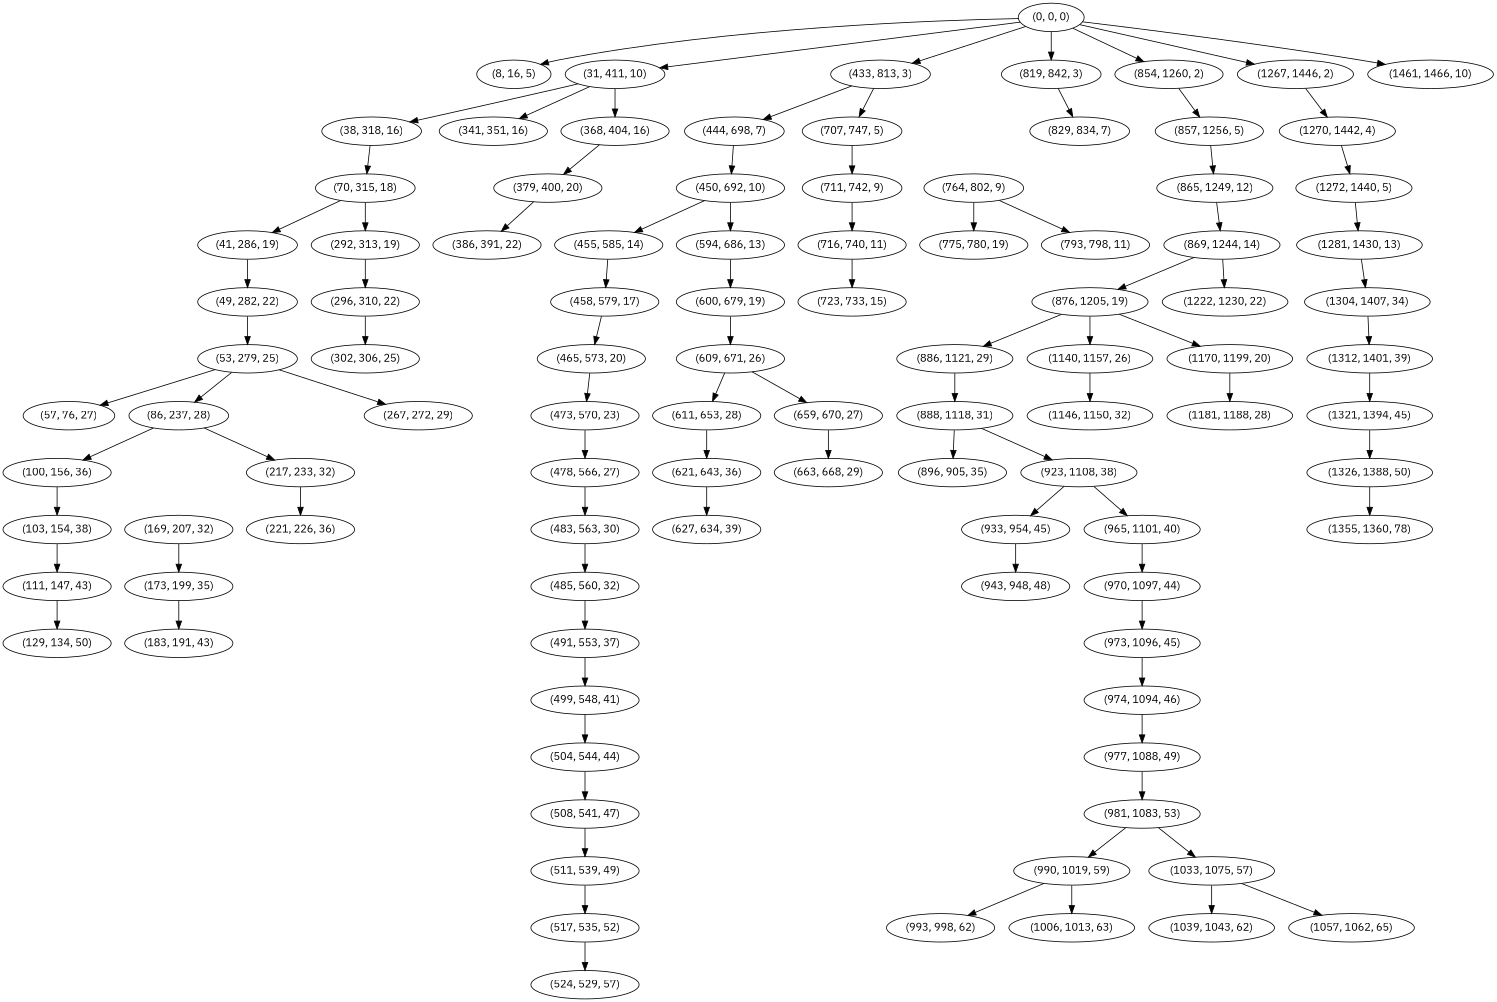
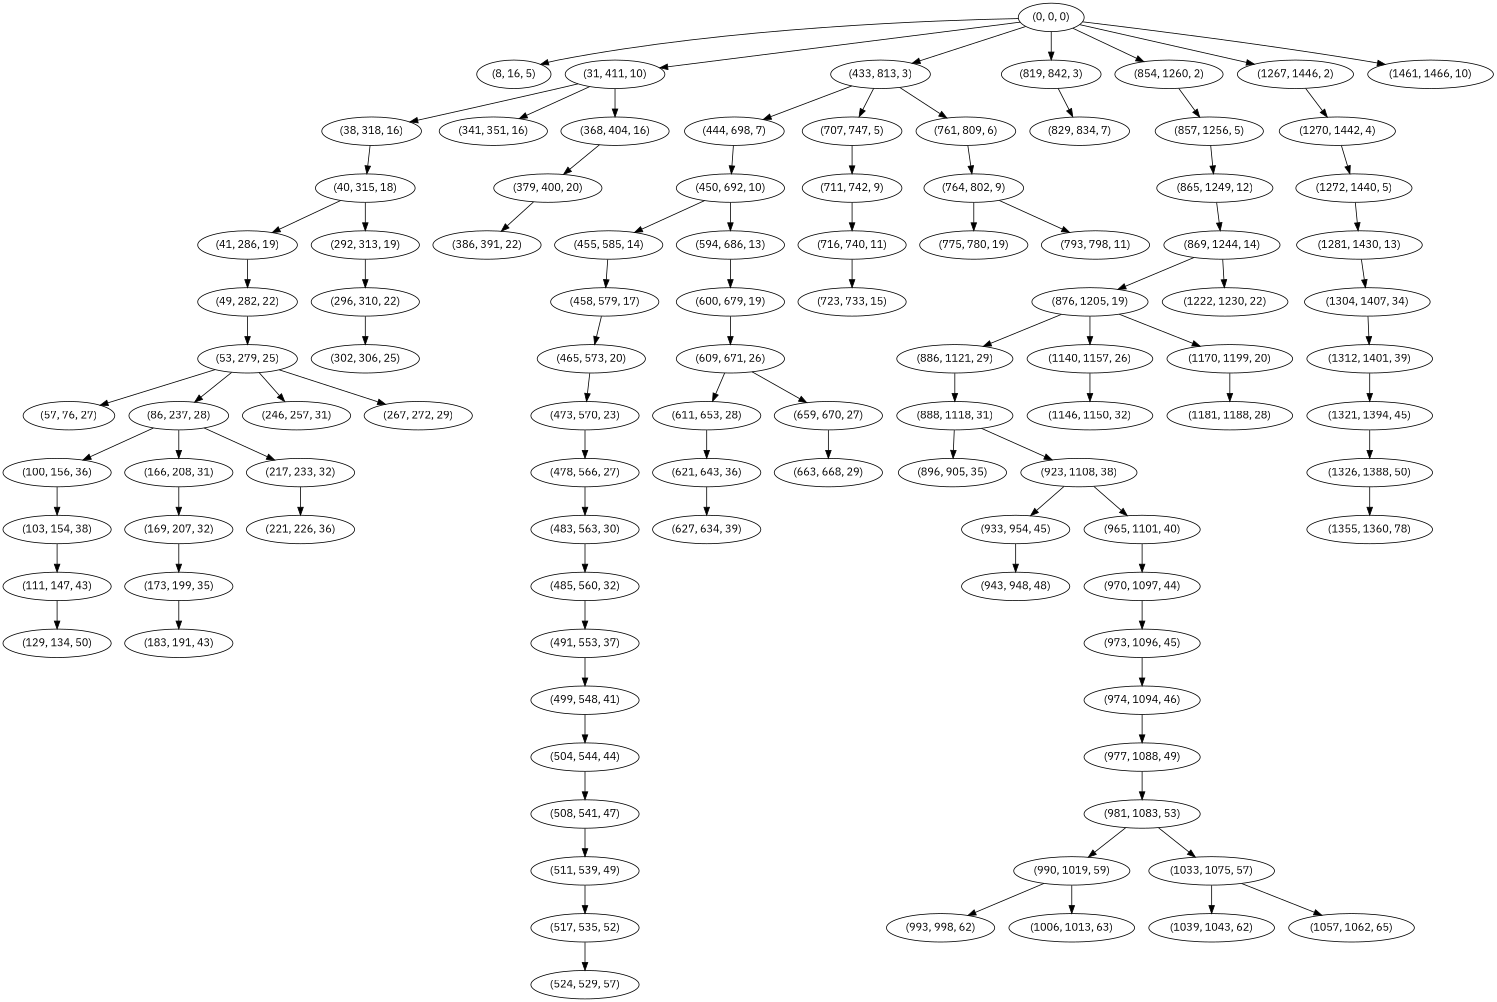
none -> (966, 131)
(365, 188) -> (365, 188)
none -> (297, 416)
none -> (179, 473)
